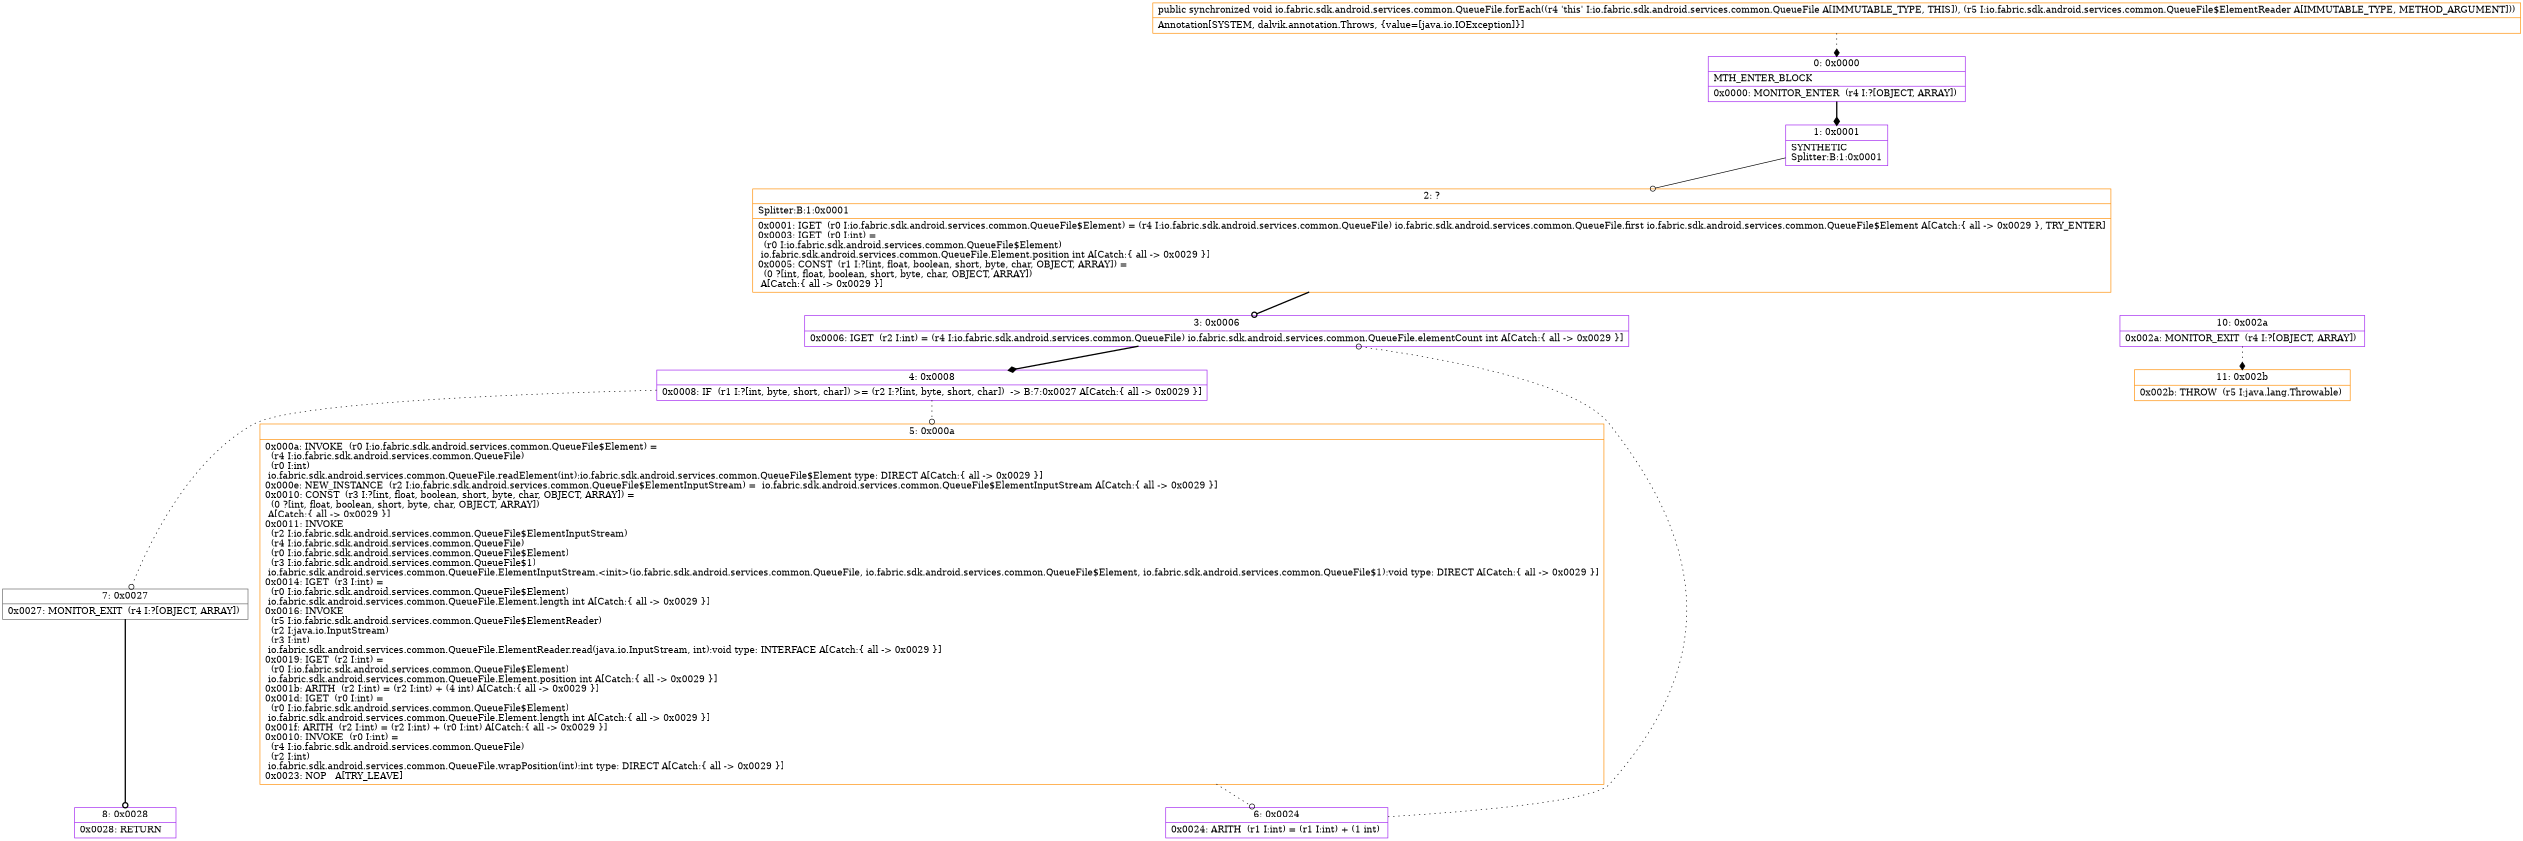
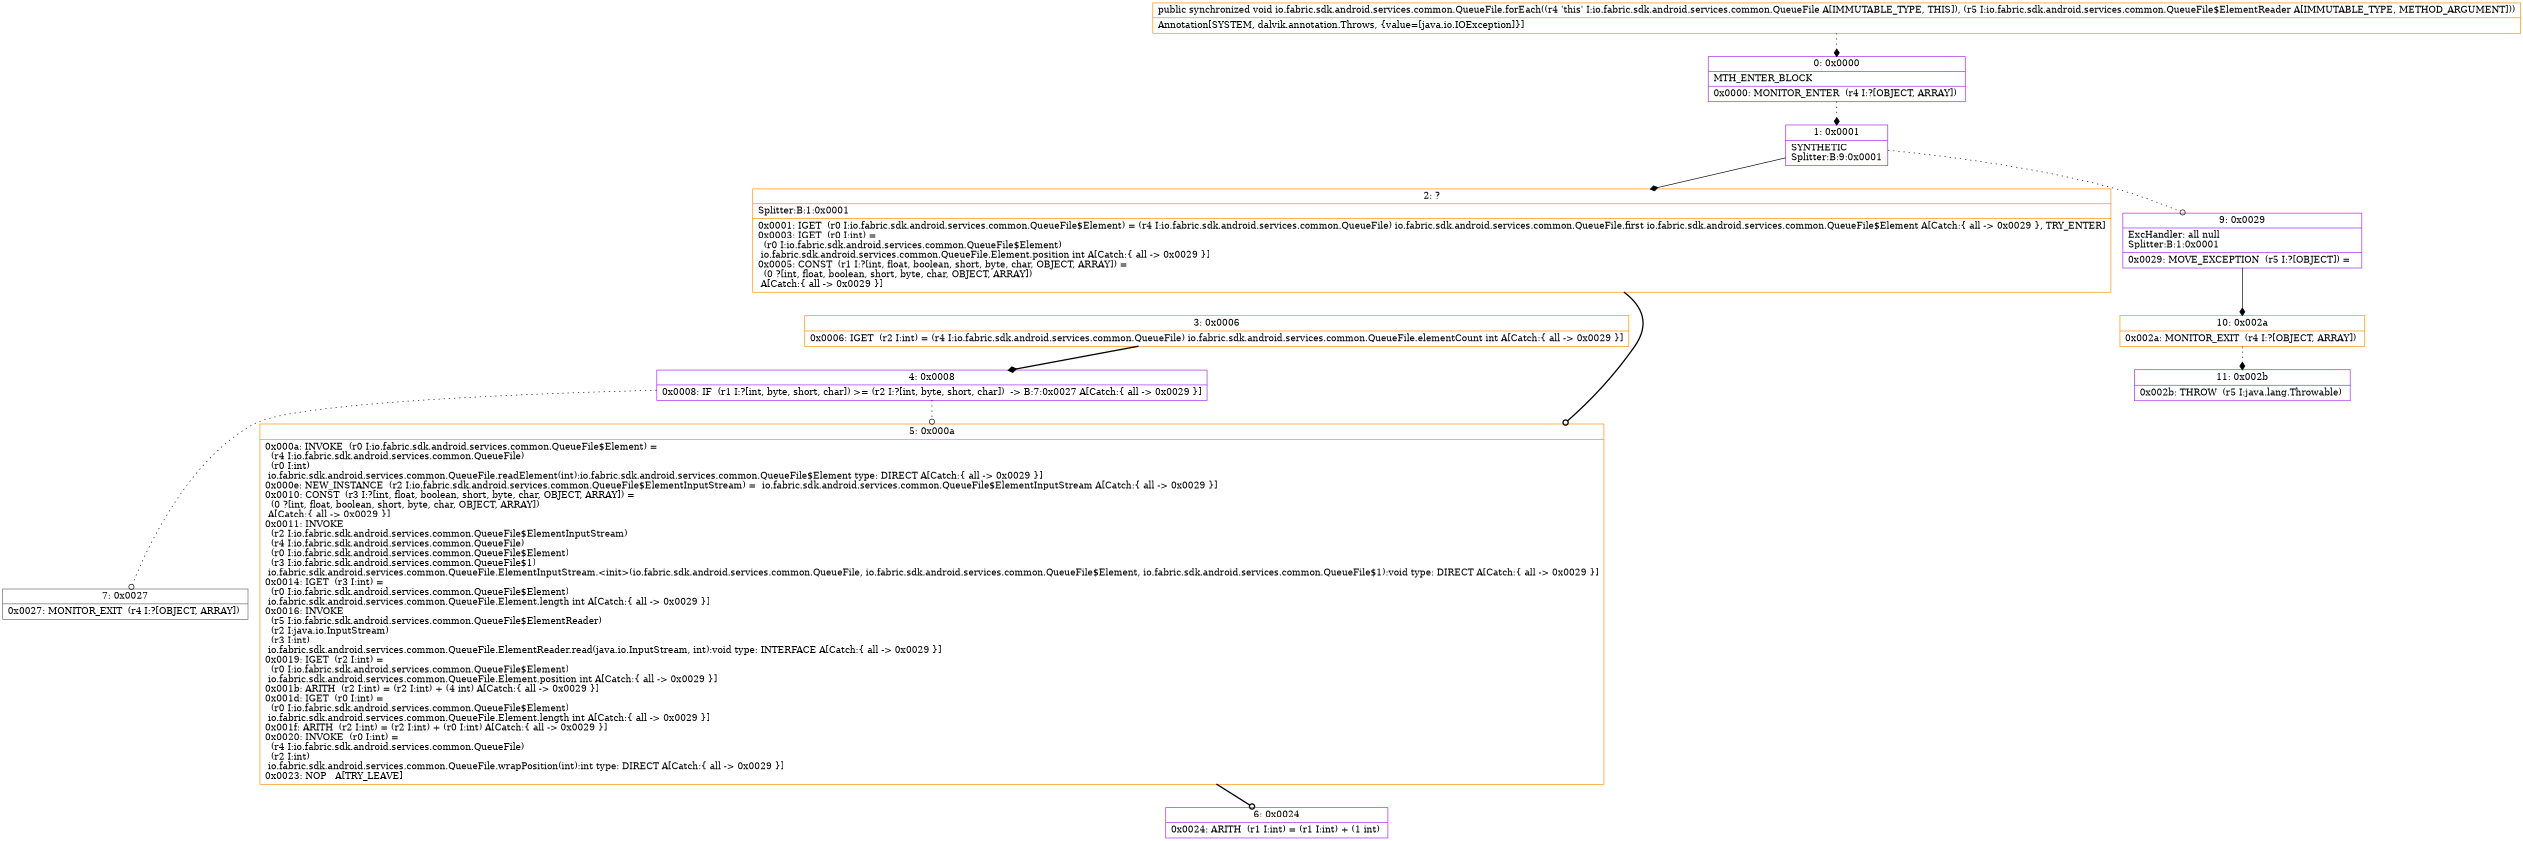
(1837, 109) -> (1837, 109)
(1837, 158) -> (1837, 158)
(1720, 173) -> (1720, 173)
none -> (2242, 241)
(1283, 303) -> (1624, 361)
(1217, 331) -> (1217, 331)
(2242, 331) -> (2242, 331)
(2242, 385) -> (2242, 385)
(1684, 586) -> none
(334, 738) -> (334, 738)
(1233, 795) -> (1233, 795)
(125, 823) -> none
